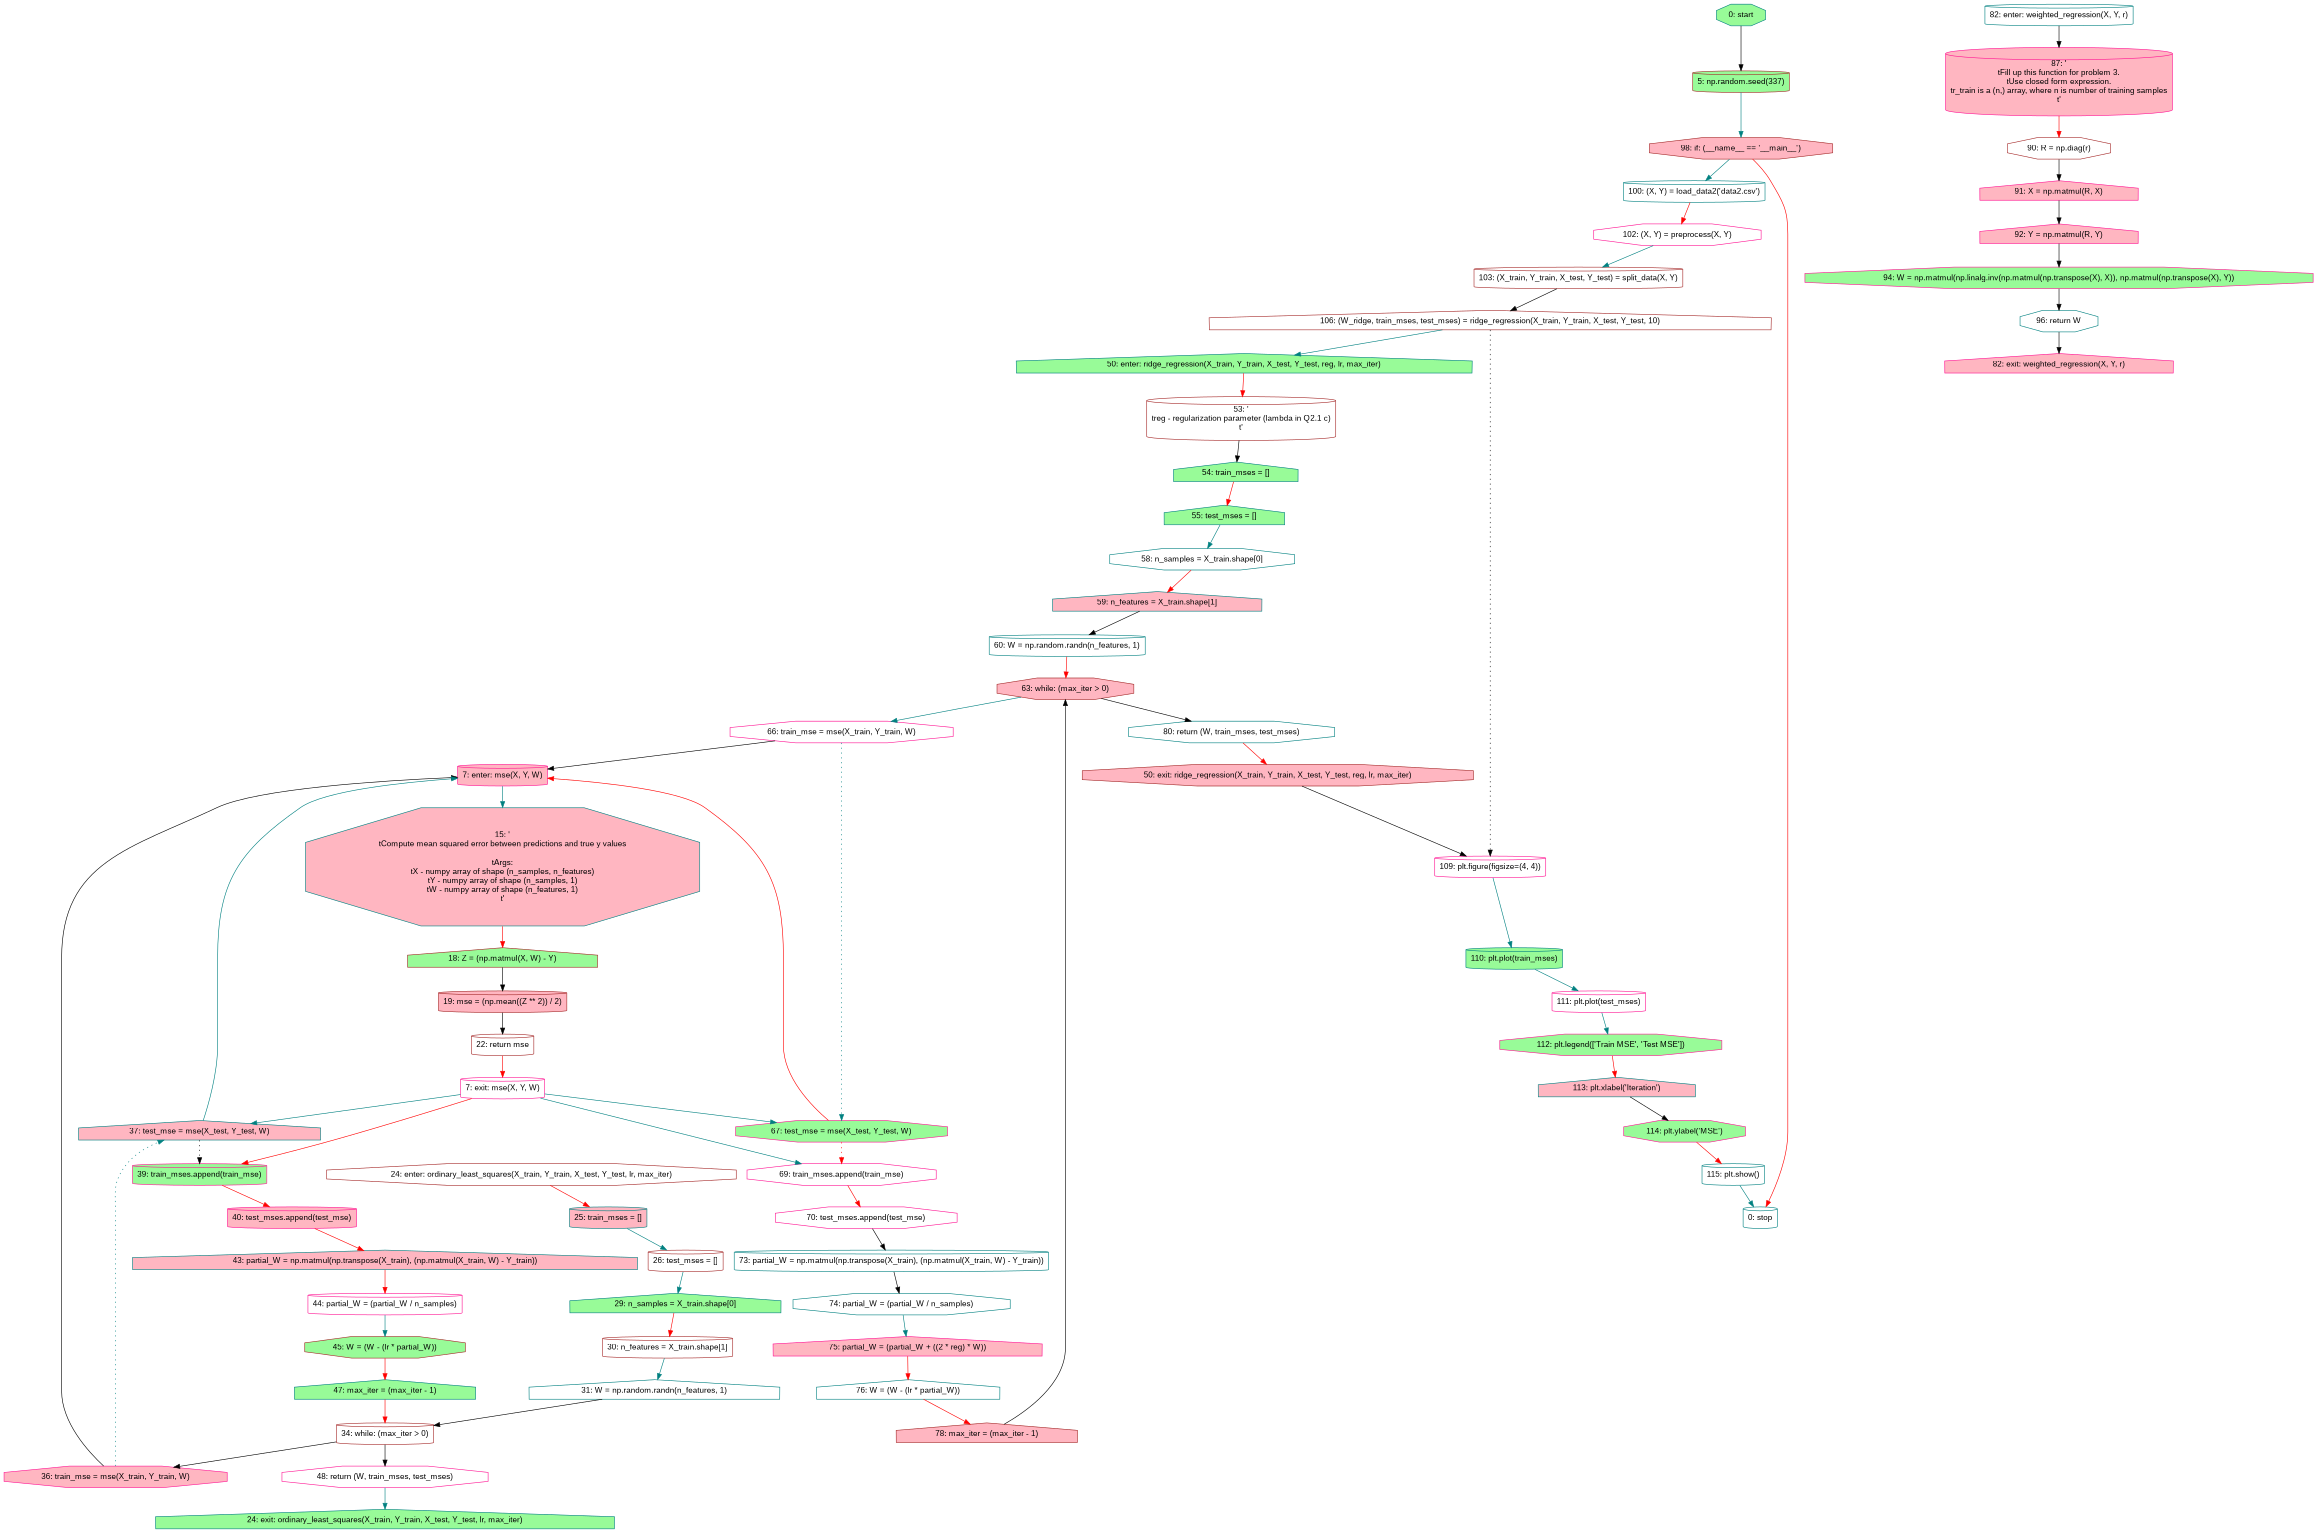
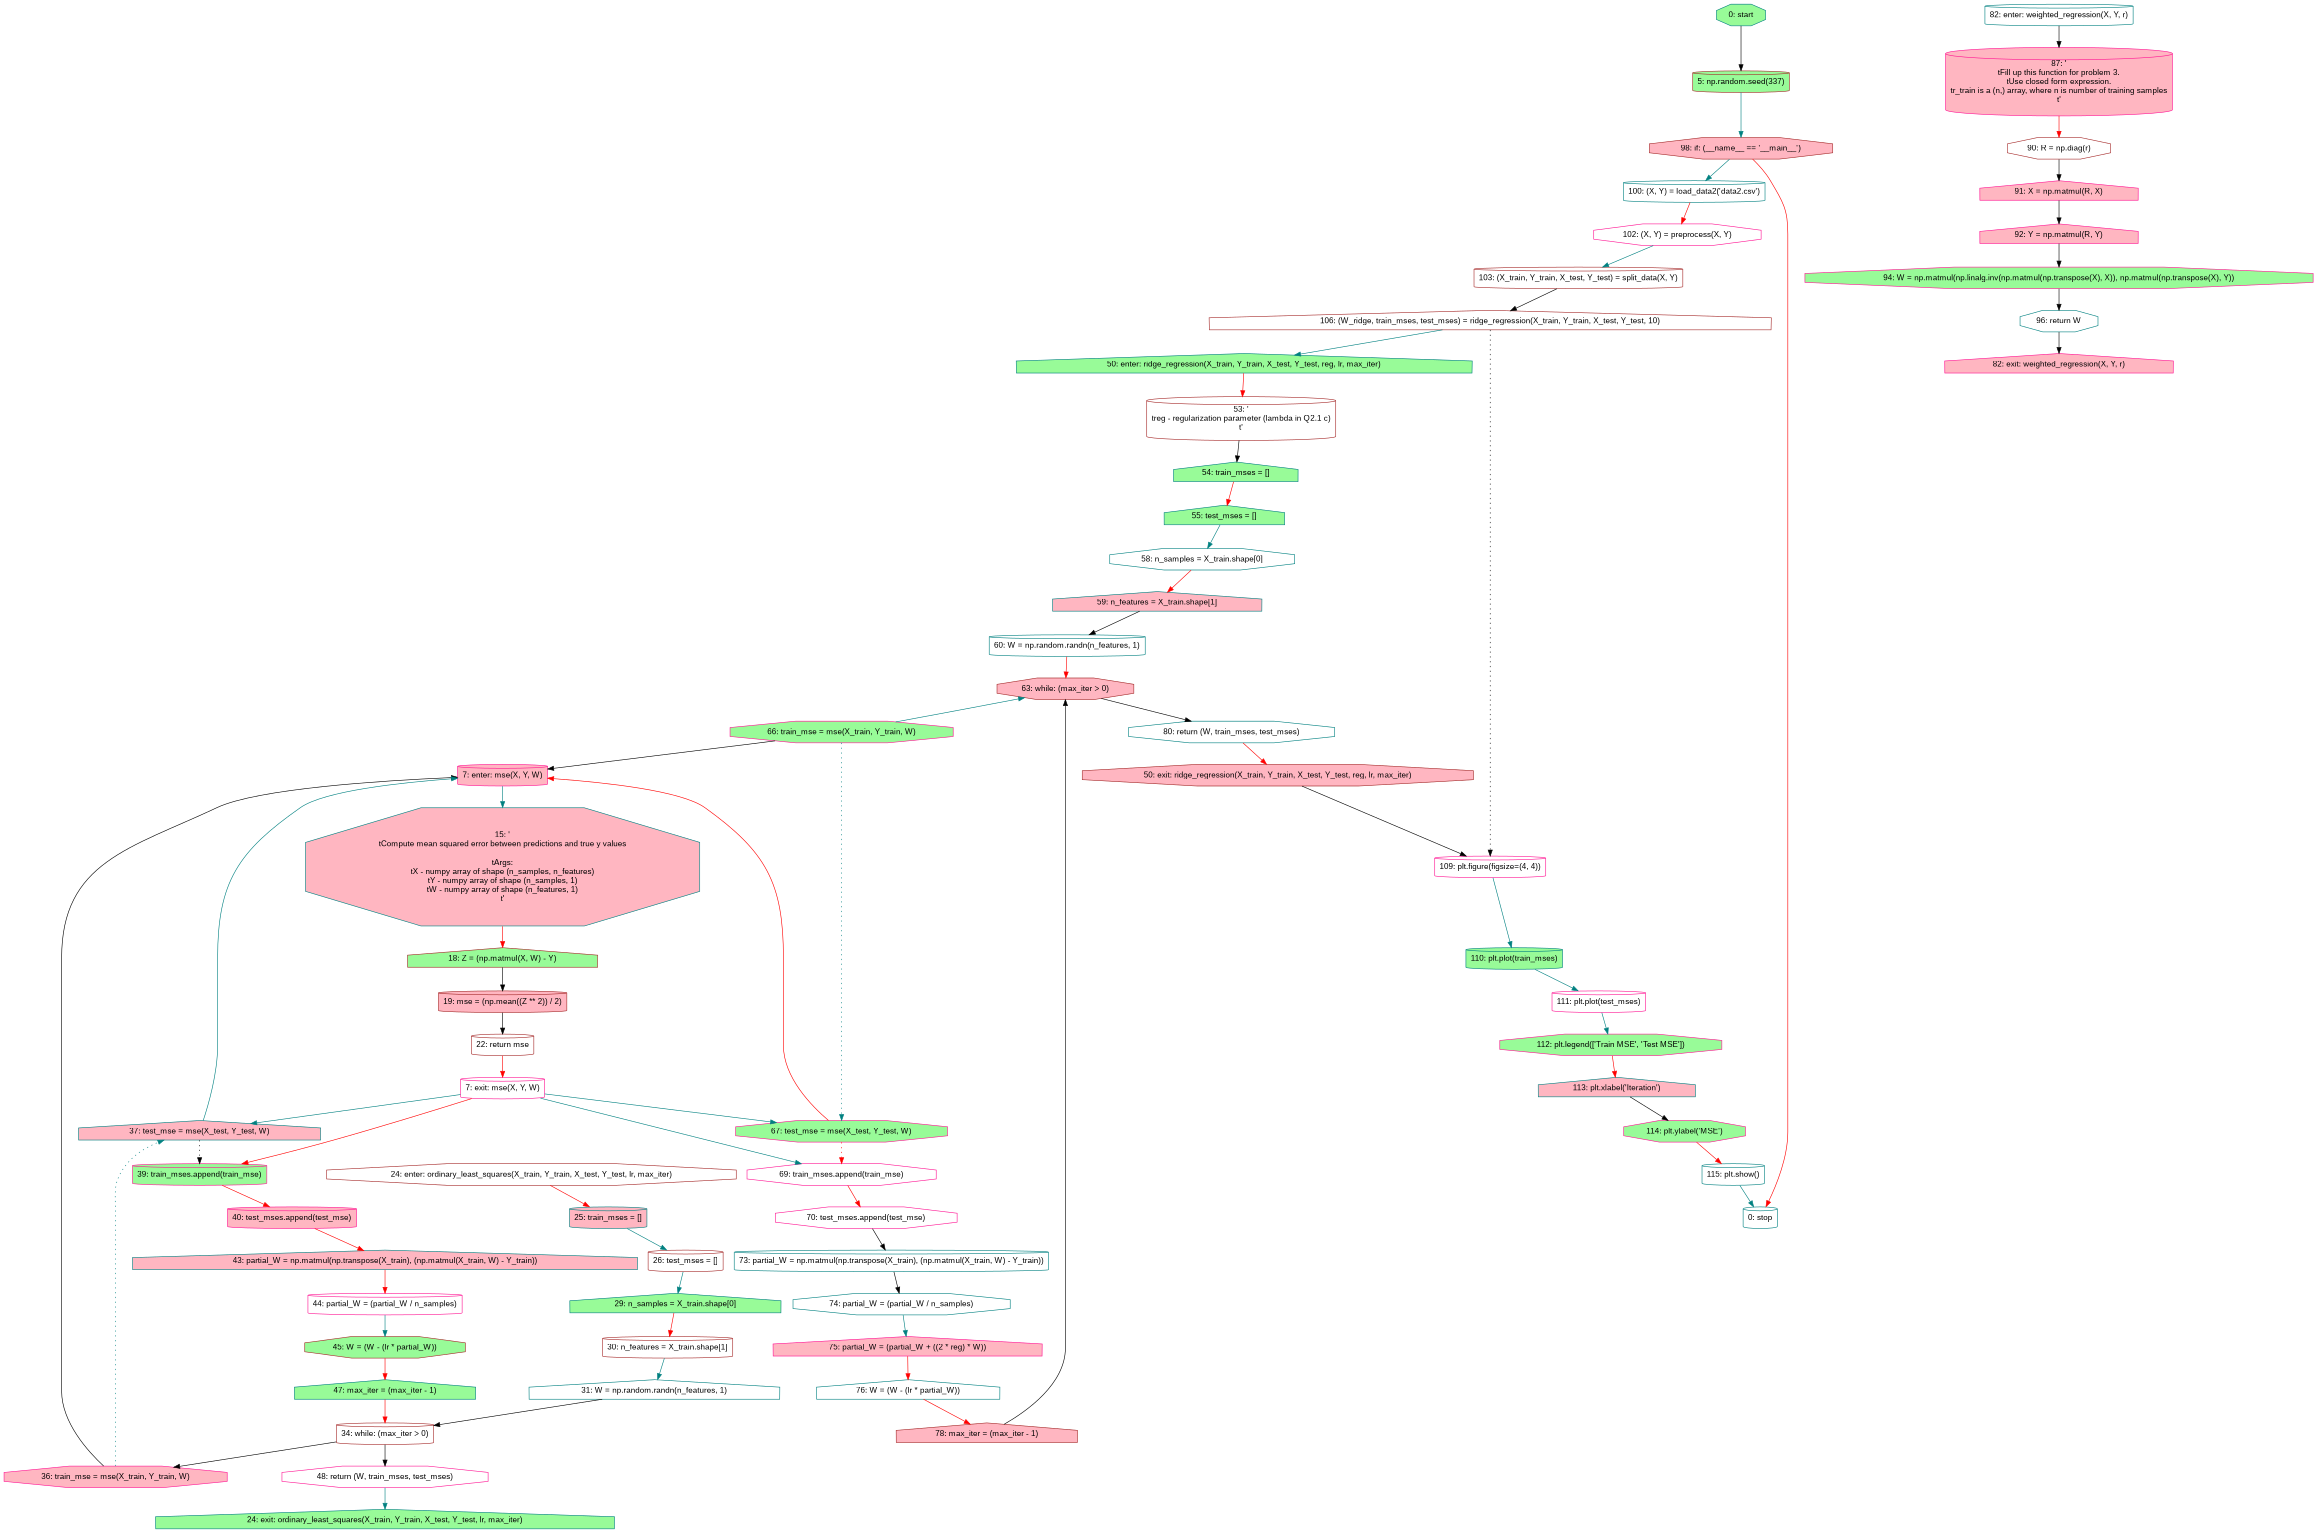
(959, 709) -> (957, 711)
(842, 732) -> (842, 732)
